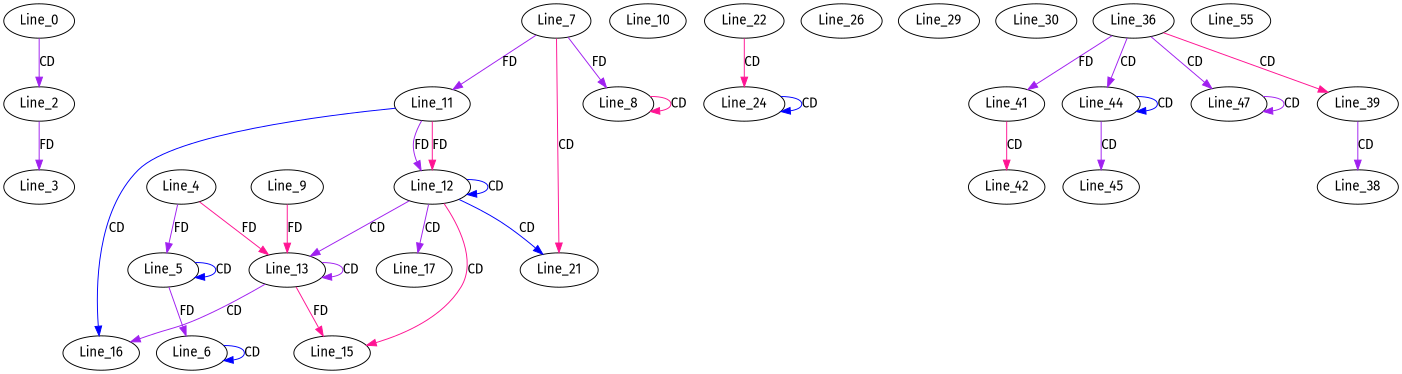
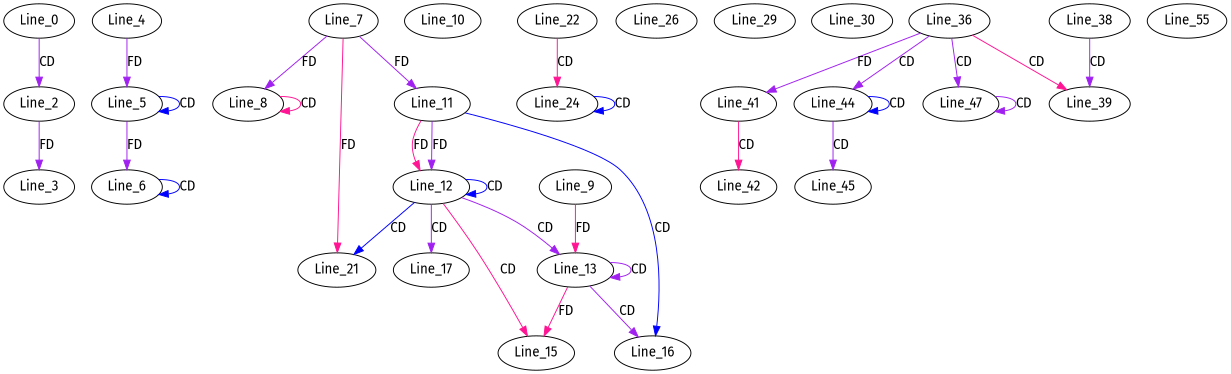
(1358, 141) -> (1090, 58)
(566, 146) -> (348, 146)
(230, 225) -> none
